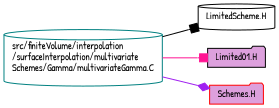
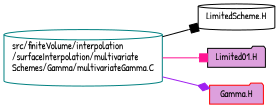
(237, 95) -> (237, 95)
